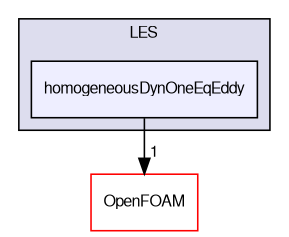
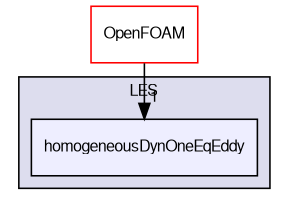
(144, 140) -> (144, 86)
